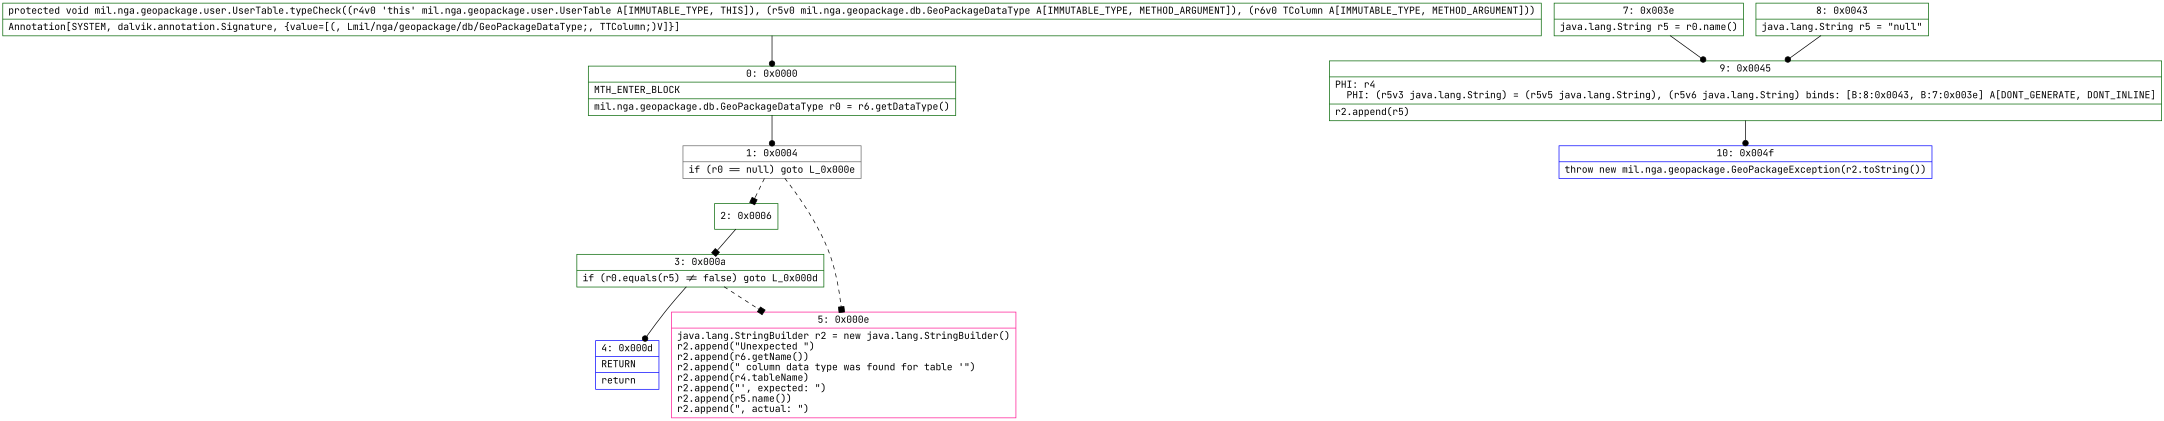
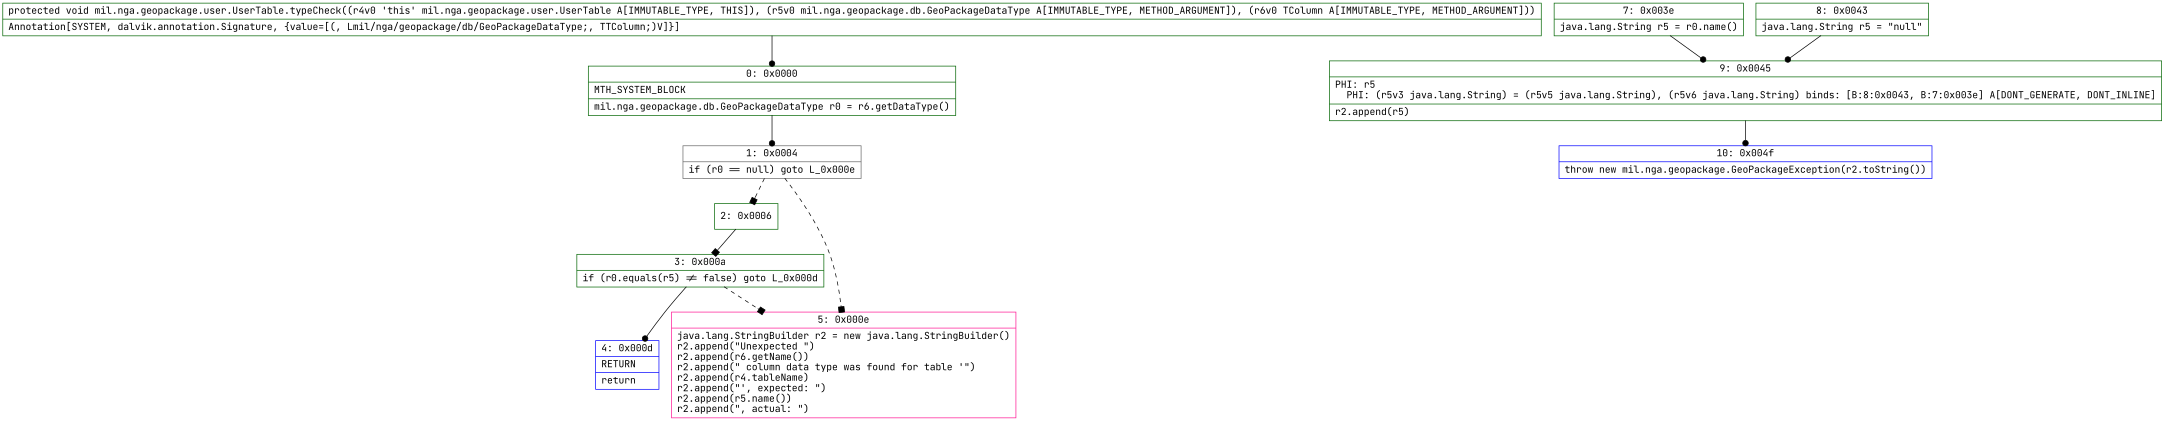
(1358, 85) -> (1358, 85)
(637, 90) -> (640, 90)
